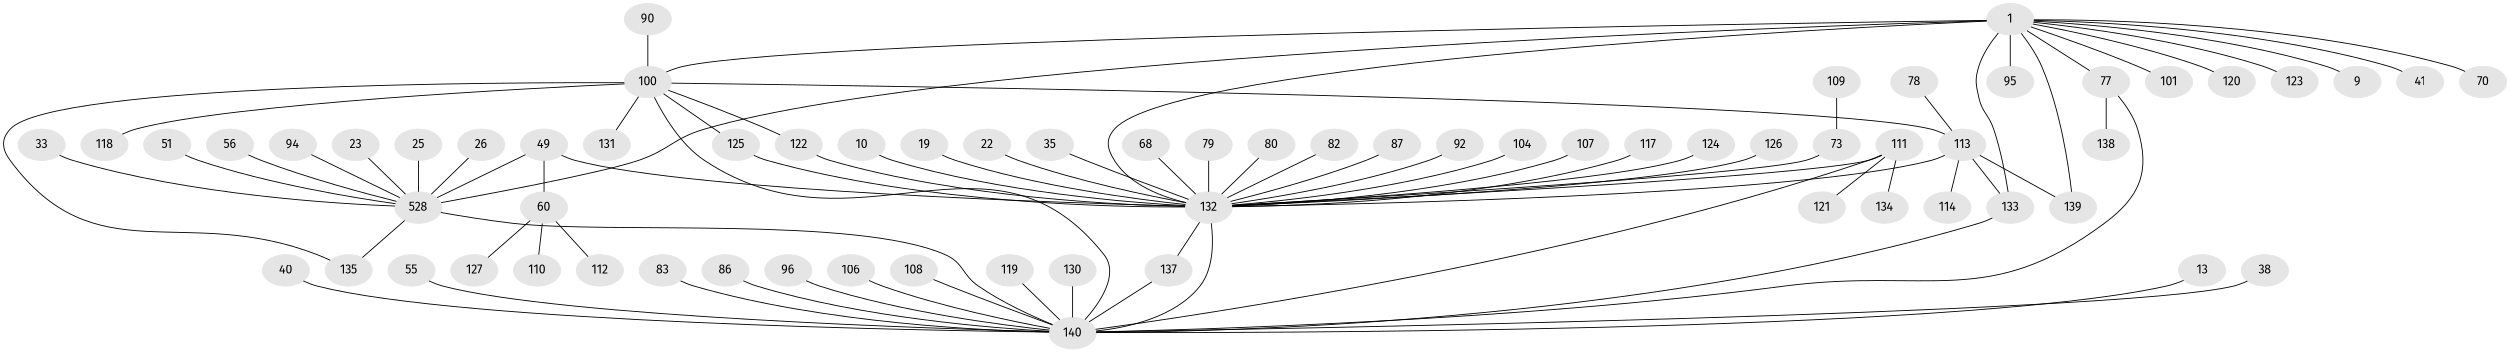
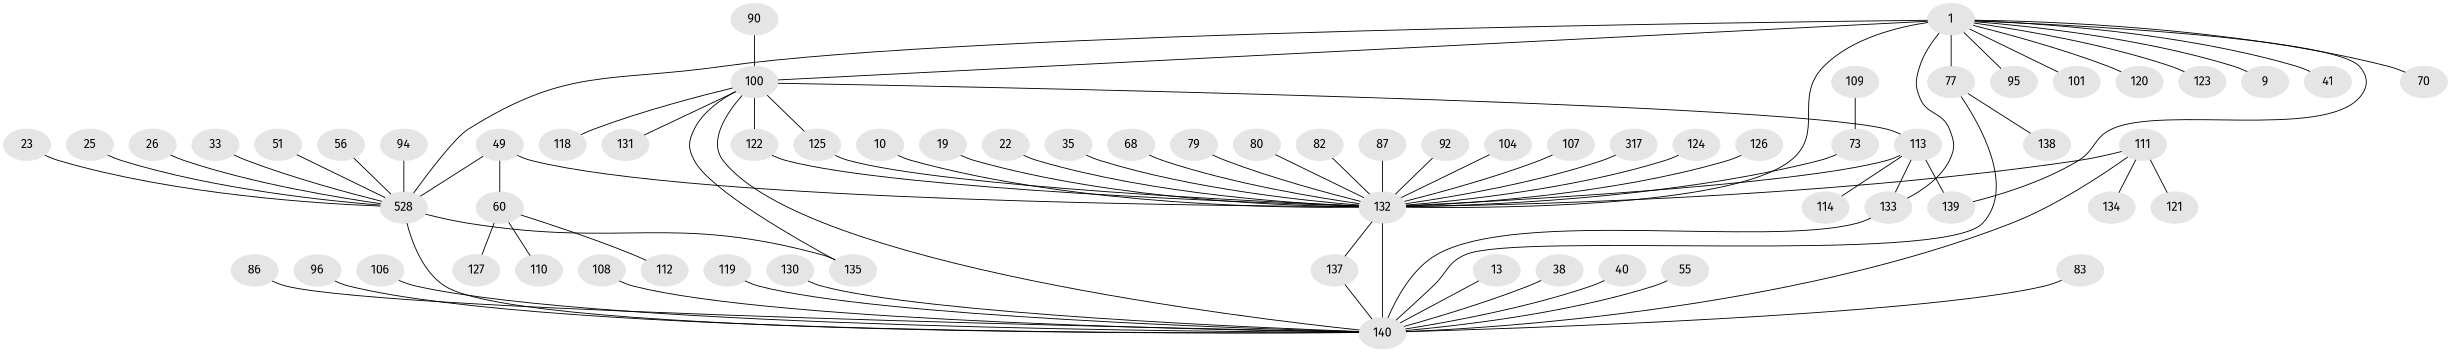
(1914, 82) -> none
(1648, 145) -> (1634, 145)
